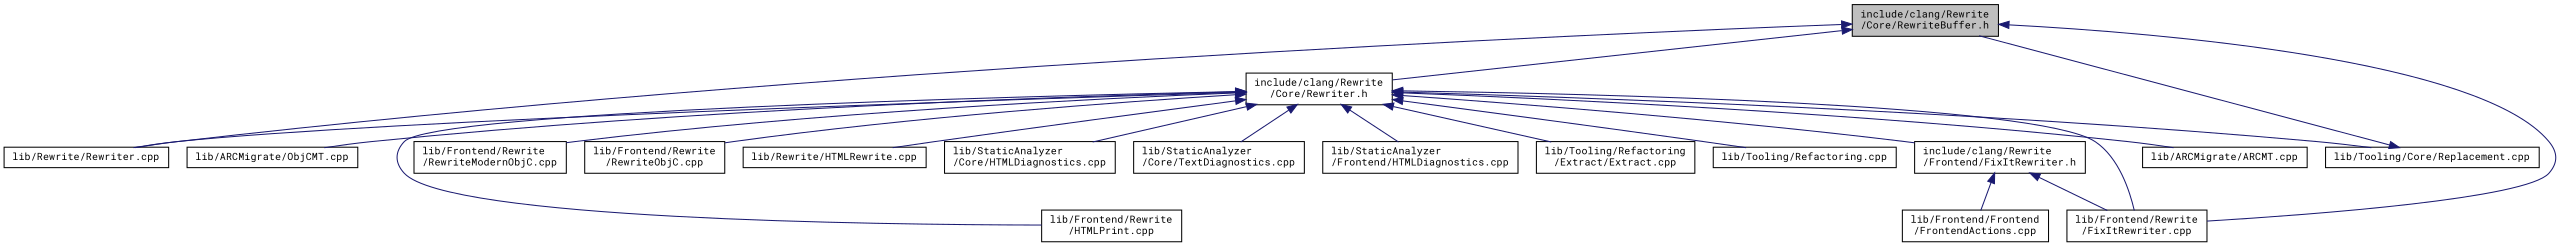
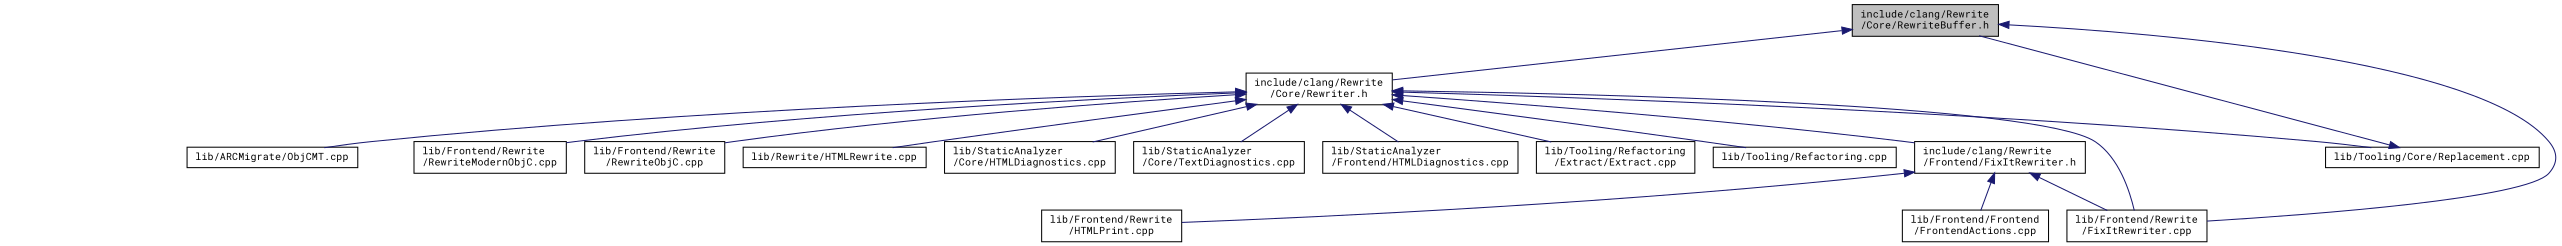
(86, 157) -> none
(2225, 157) -> none
(404, 173) -> (1543, 204)
